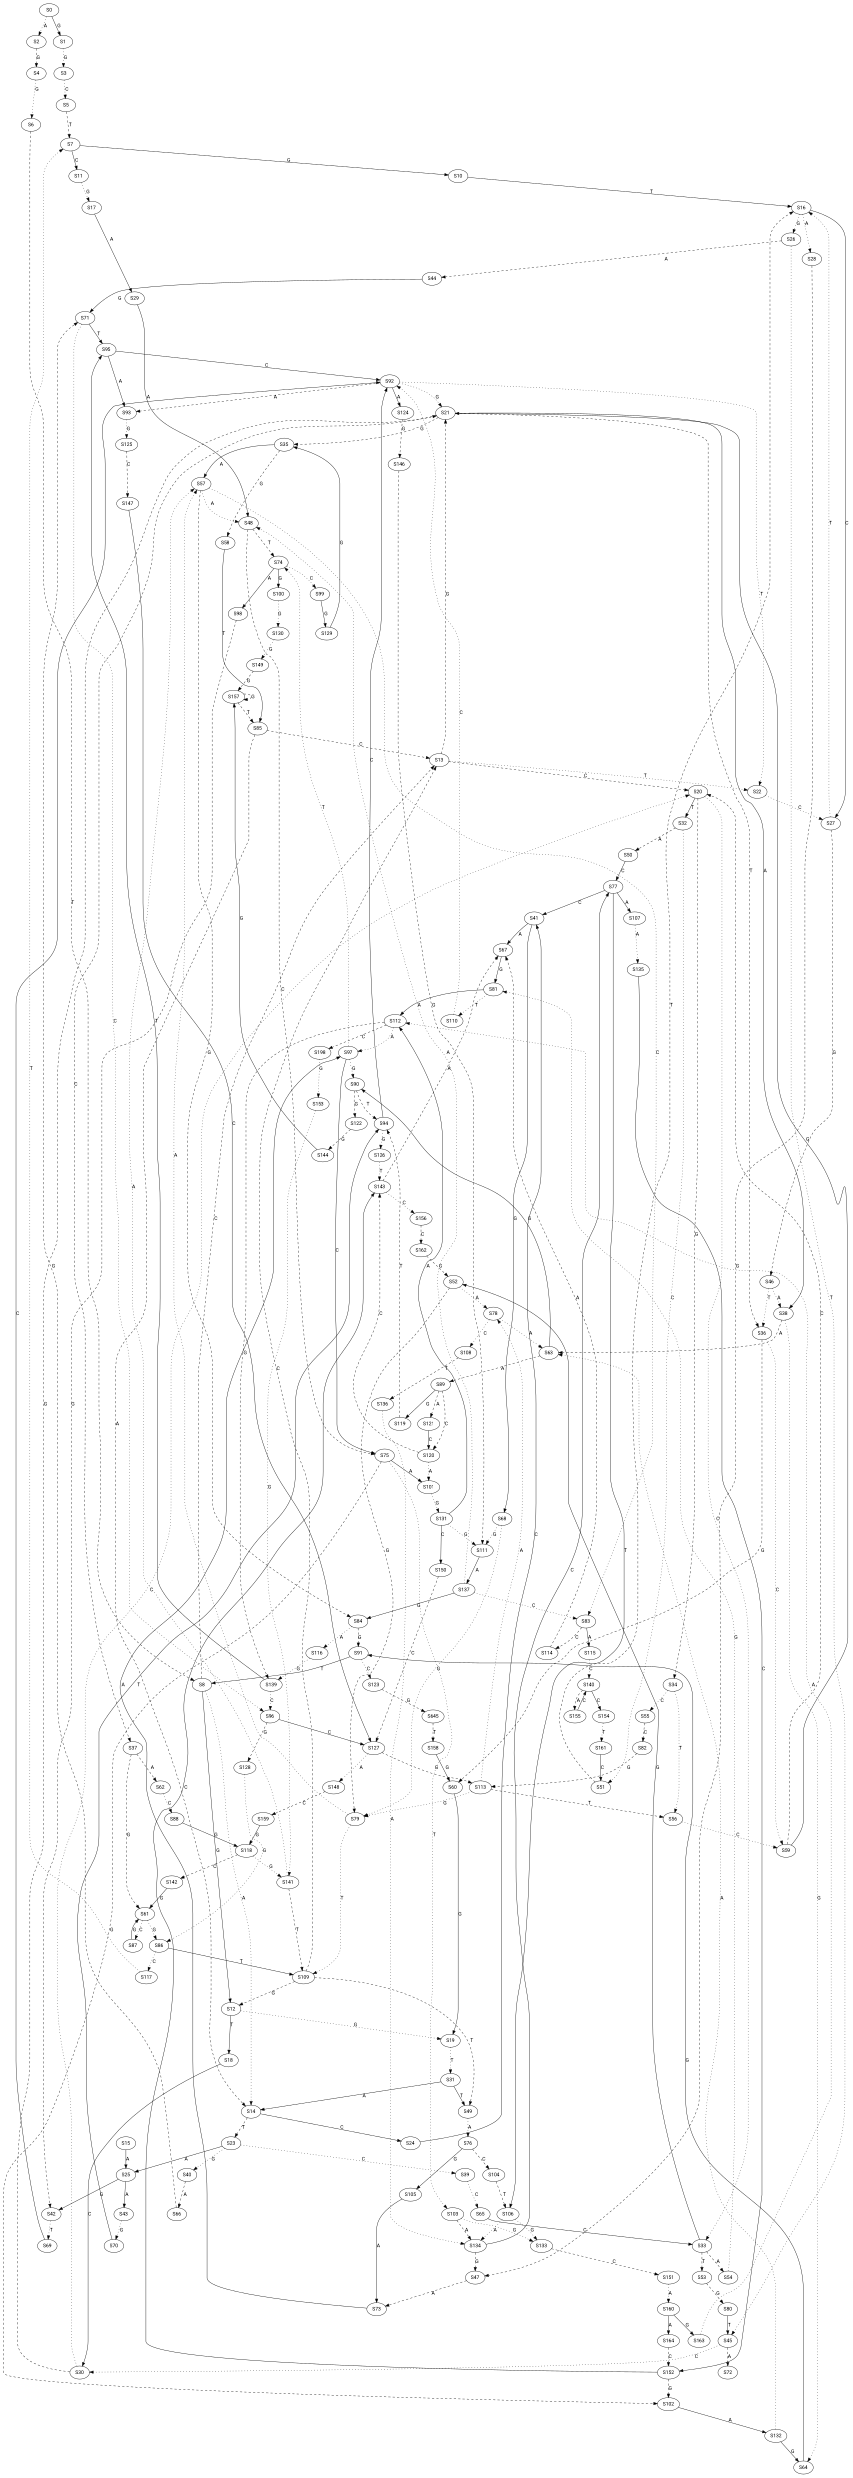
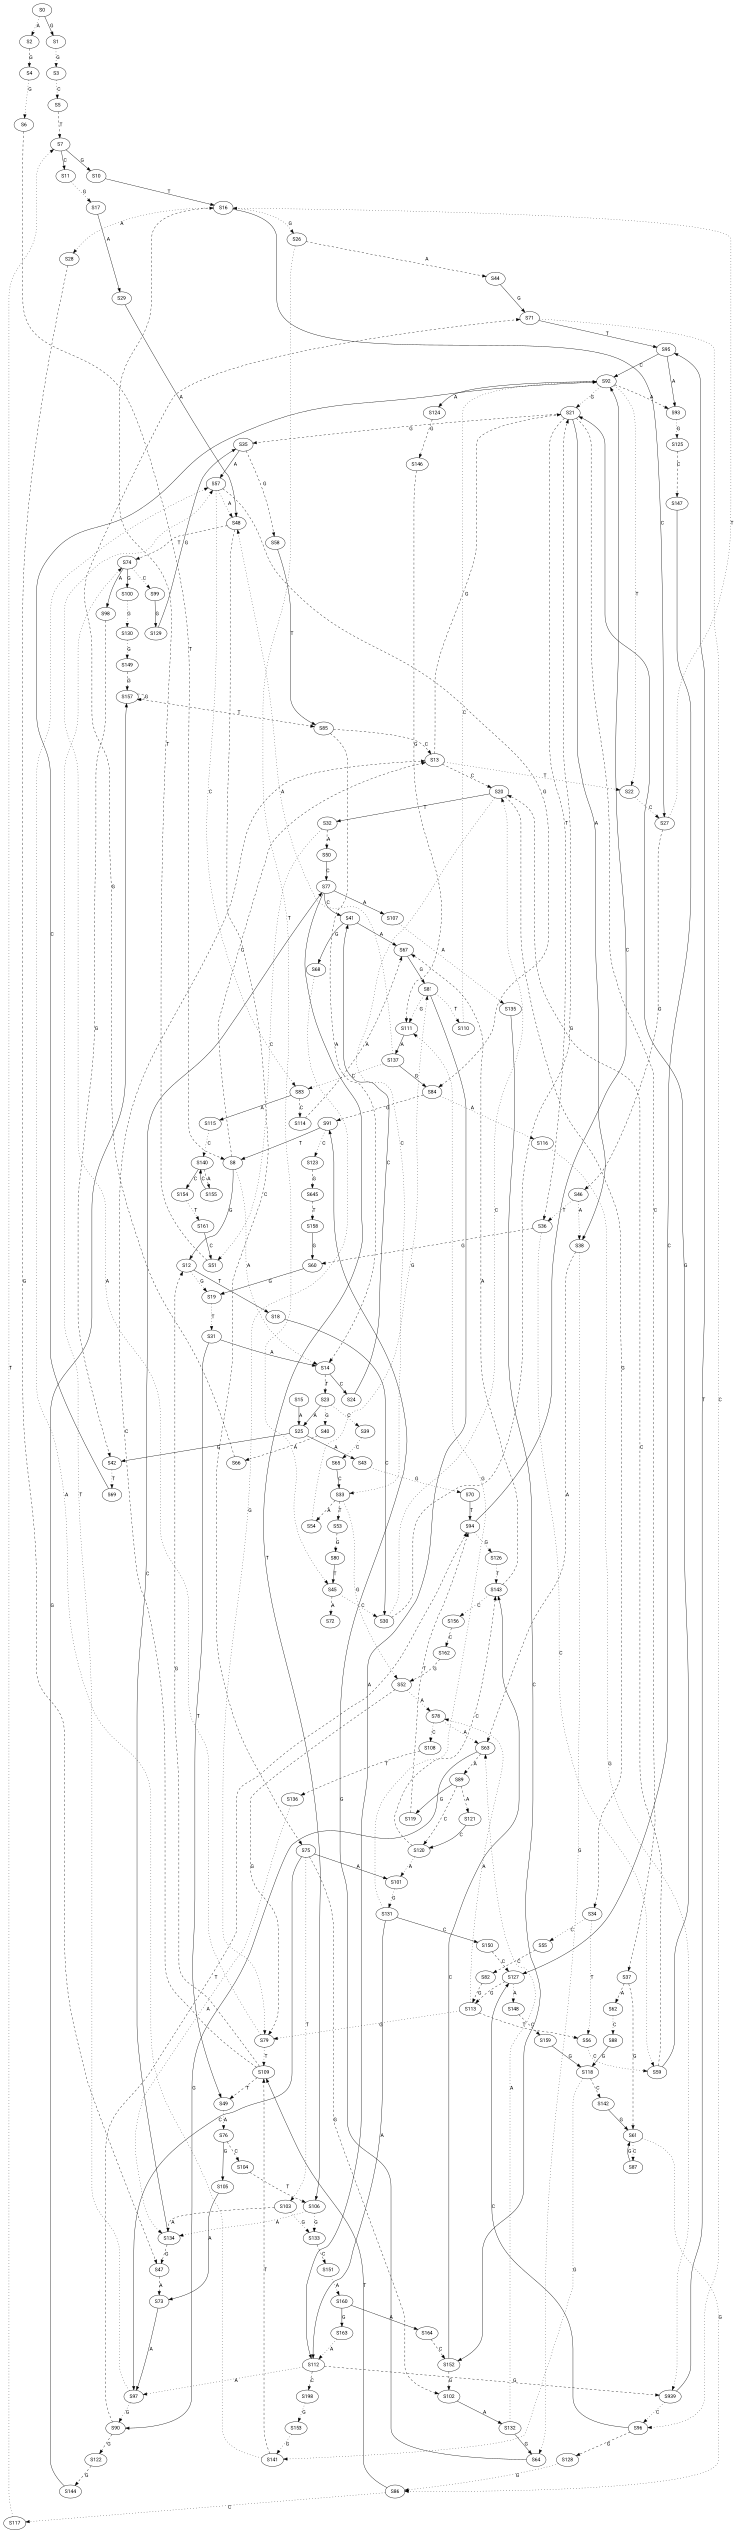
(336, 1265) -> (236, 2111)
(493, 1533) -> (417, 1007)
(271, 1685) -> (670, 2397)
(658, 1727) -> (356, 1592)
